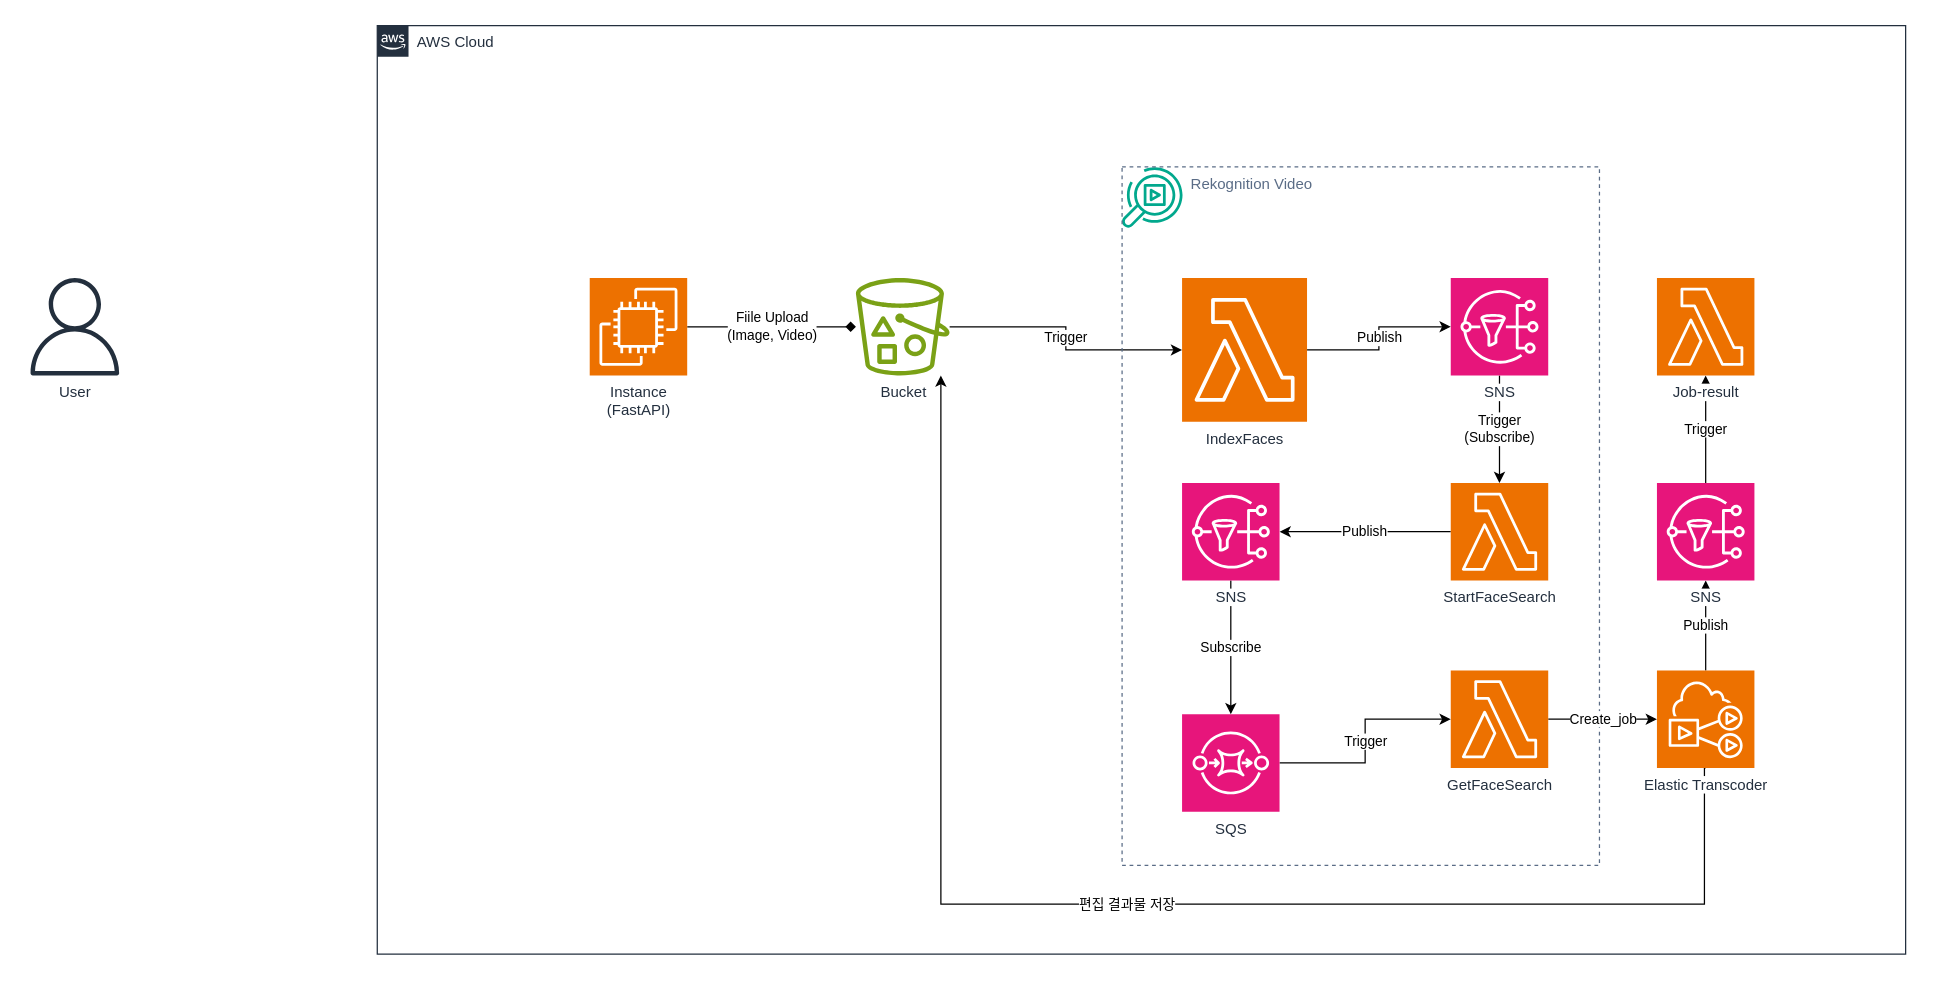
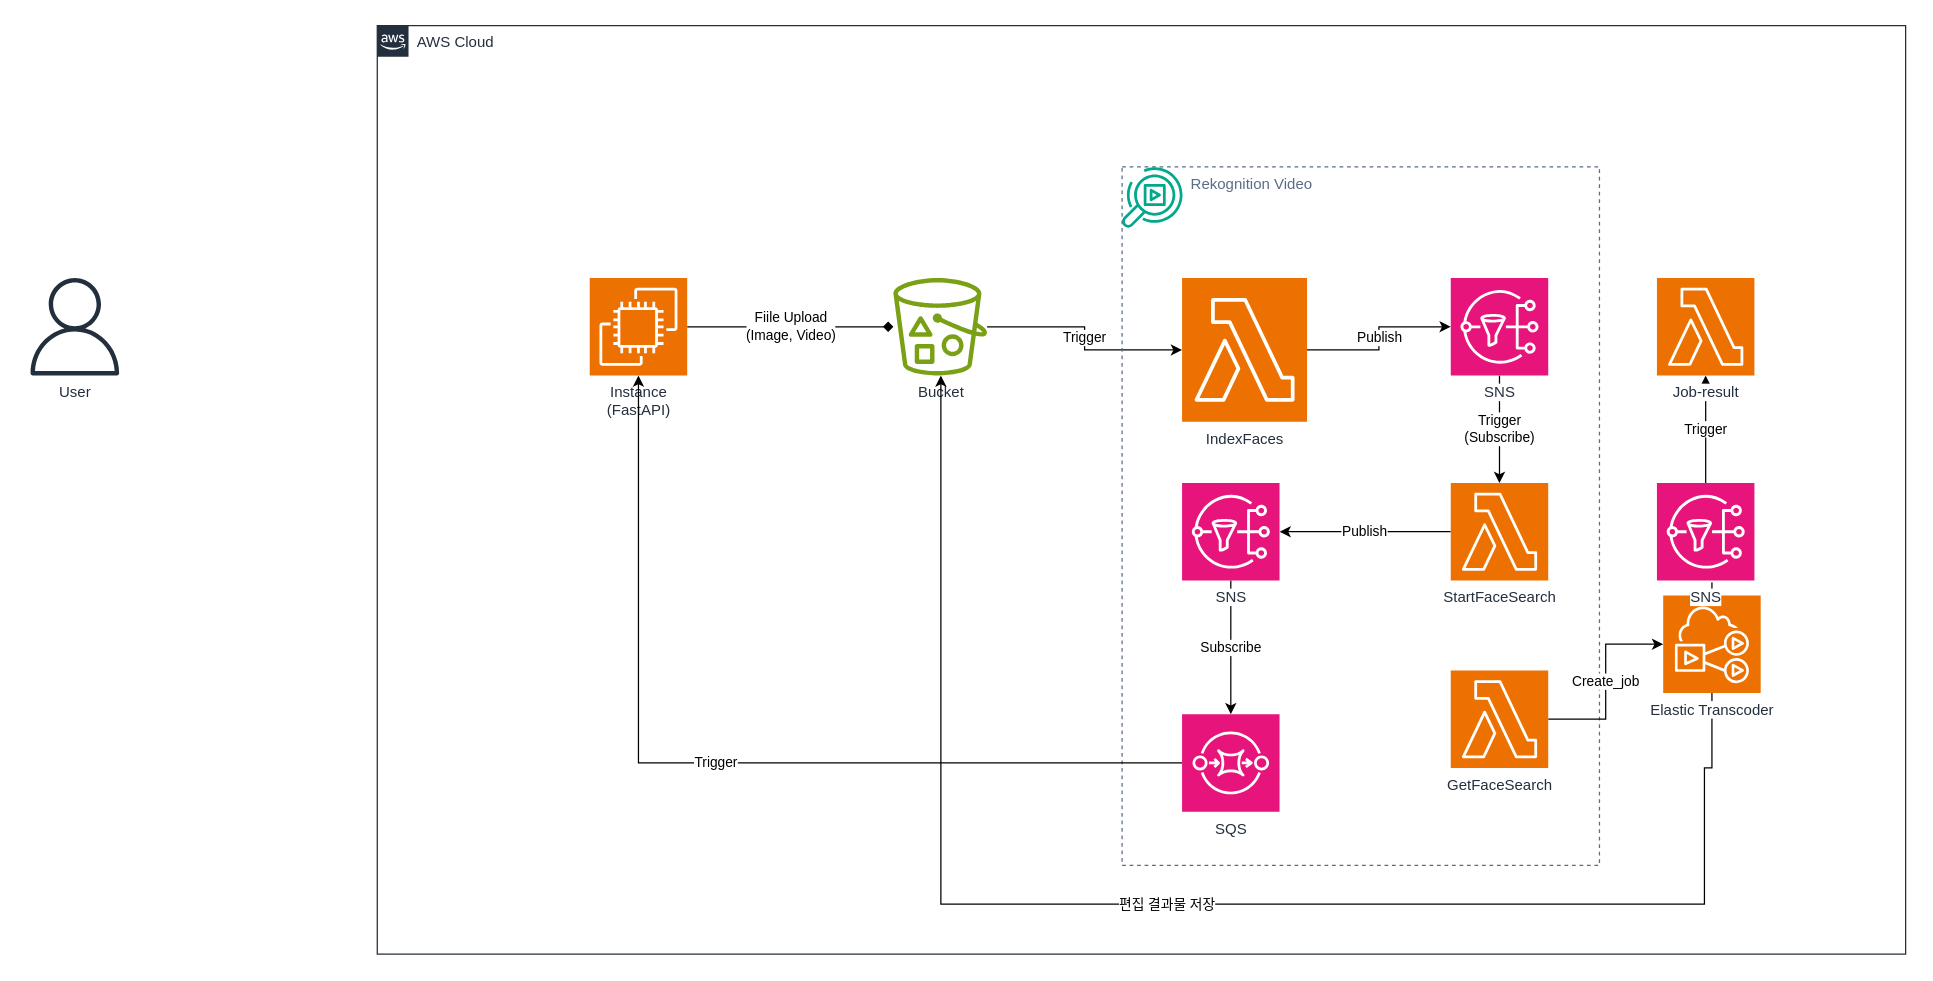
(903, 327) -> (940, 327)
(1706, 719) -> (1712, 644)
(1365, 746) -> (720, 763)
